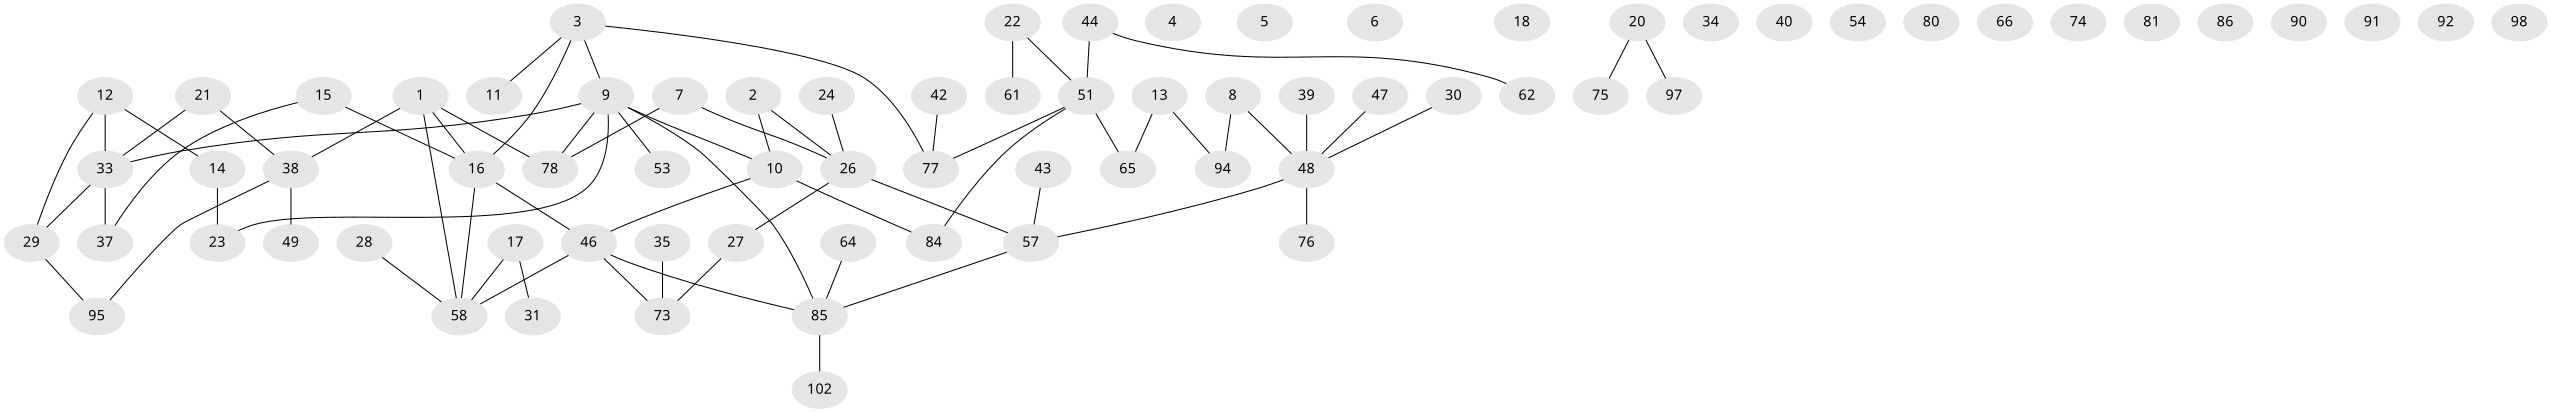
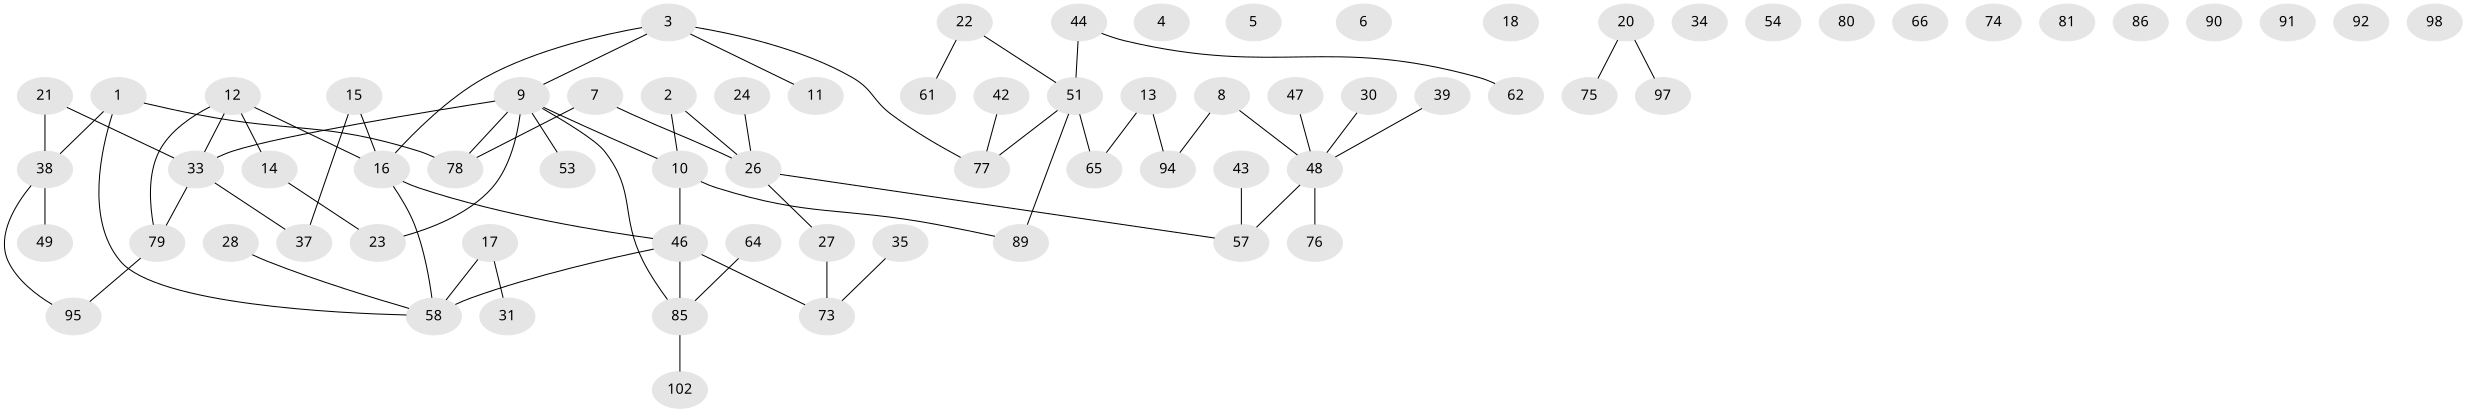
(1784, 22) -> none
(449, 133) -> (318, 138)
(32, 243) -> (157, 243)
(934, 243) -> (1021, 243)
(925, 280) -> none
